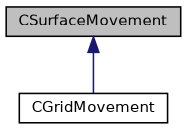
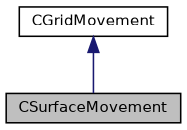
(93, 73) -> (93, 73)
